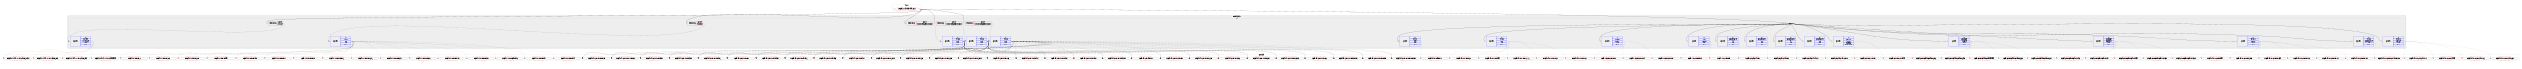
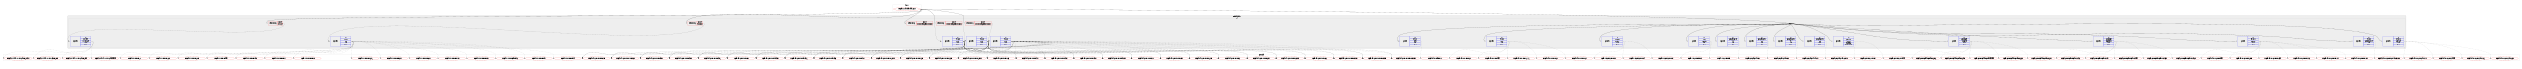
(337, 58) -> none
(1146, 58) -> (1146, 58)
